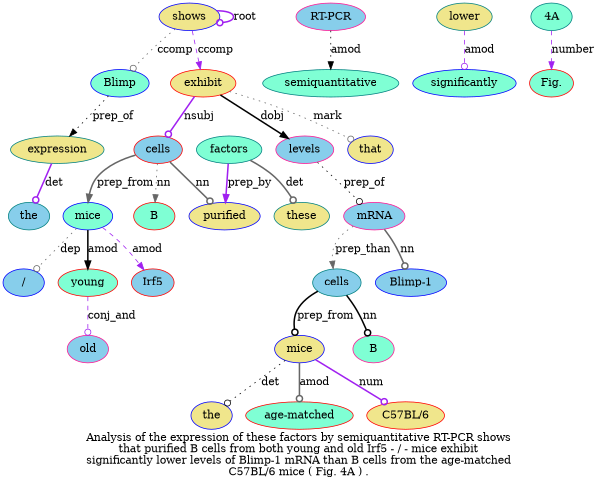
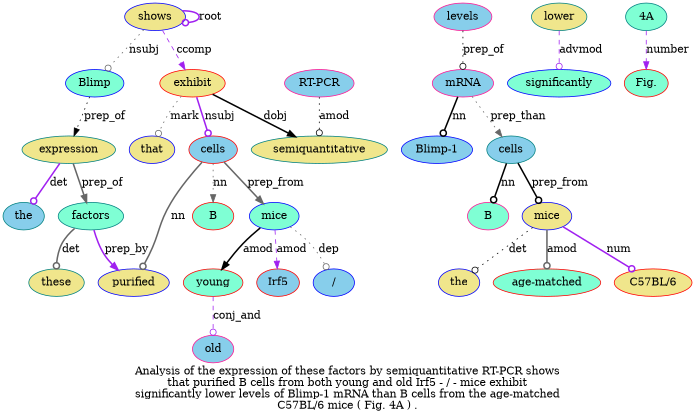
(331, 46) -> (319, 113)
(175, 50) -> (144, 50)
(480, 50) -> (581, 50)
(331, 83) -> (319, 150)
(251, 115) -> (250, 114)
none -> (79, 179)
(395, 245) -> (451, 113)
